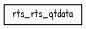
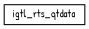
(43, 15) -> (45, 15)
